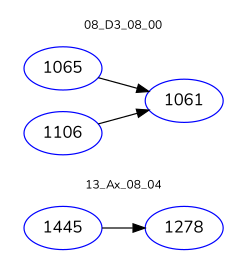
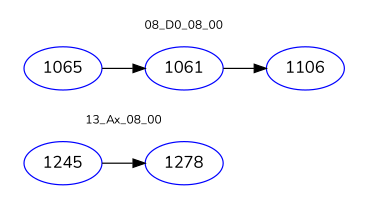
(124, 26) -> (184, 26)
(118, 119) -> (239, 68)
(124, 185) -> (124, 121)
(63, 228) -> (63, 163)
